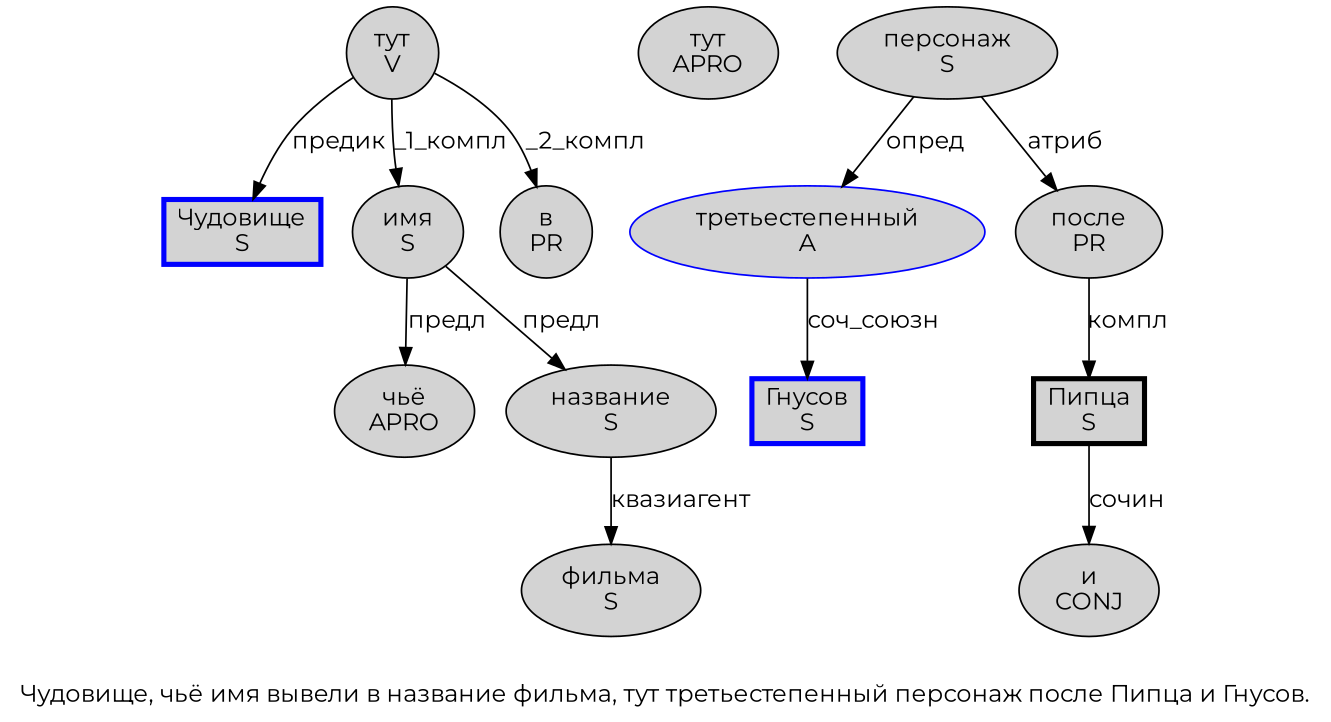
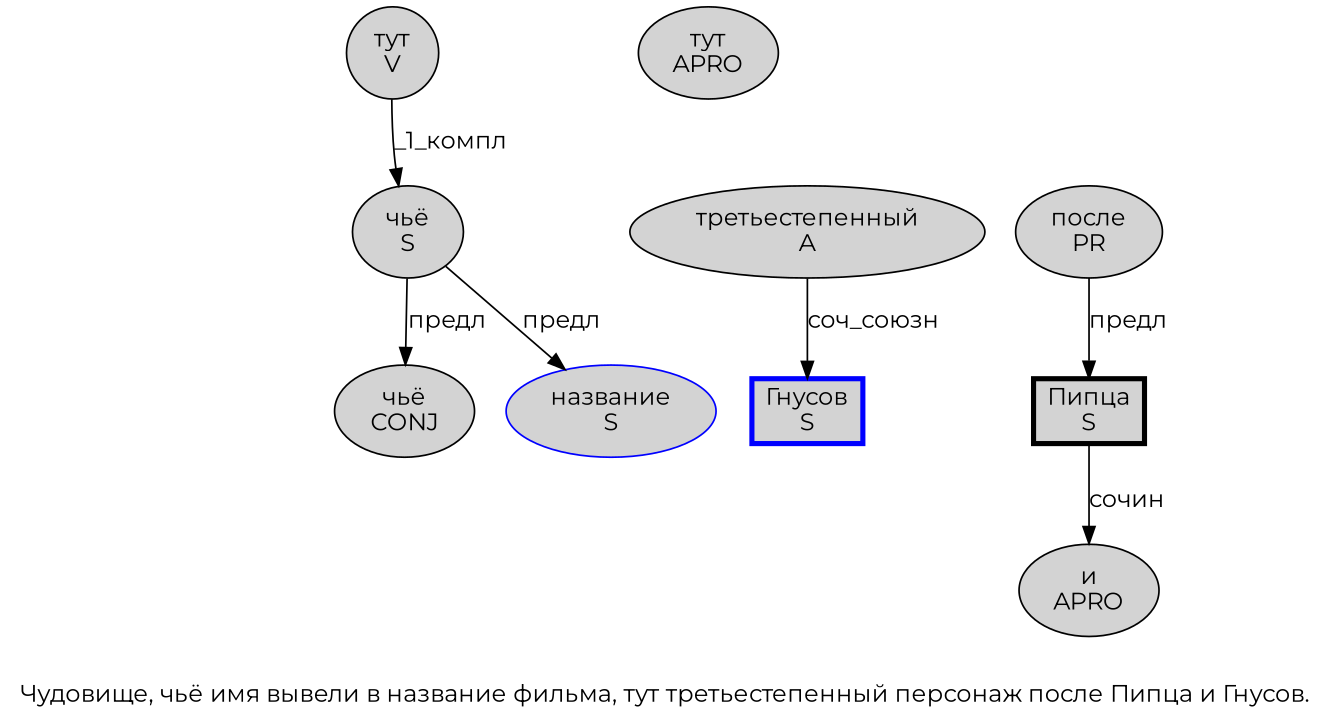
(947, 53) -> none
(242, 232) -> none
(408, 232) -> (408, 232)
(546, 232) -> none
(807, 232) -> (807, 232)
(1128, 322) -> (1128, 322)
(405, 411) -> (405, 411)
(611, 411) -> (611, 411)
(611, 590) -> none
(1089, 590) -> (1089, 590)
